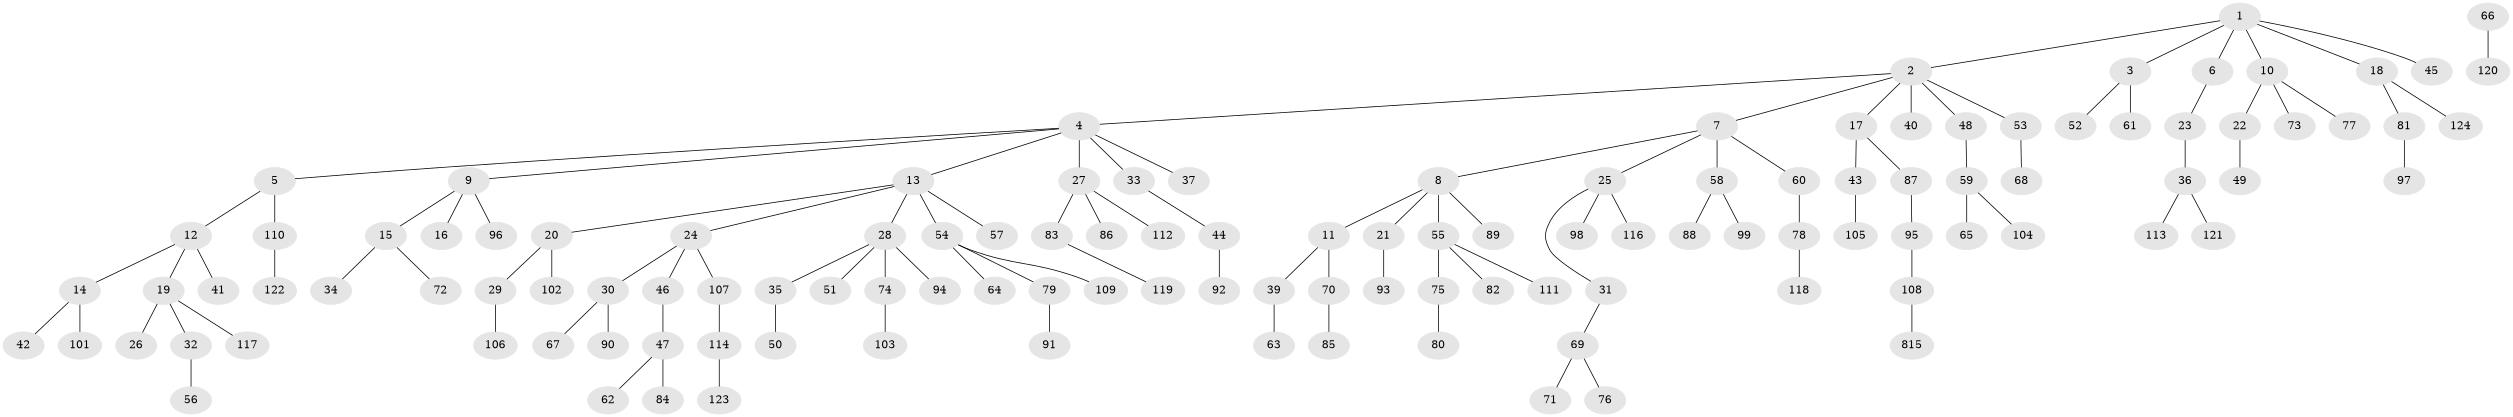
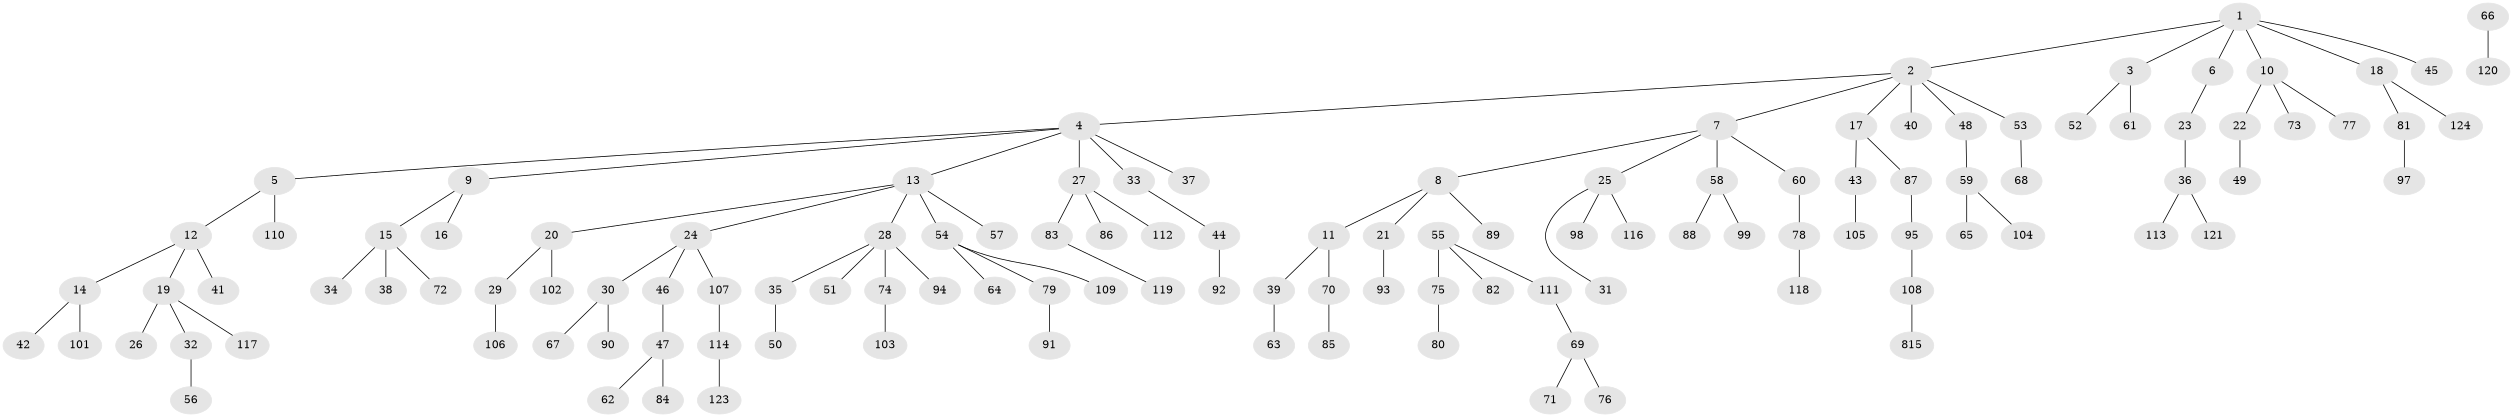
(1438, 209) -> none
(496, 236) -> none
(275, 291) -> none
none -> (386, 291)
(1592, 318) -> (1564, 318)
